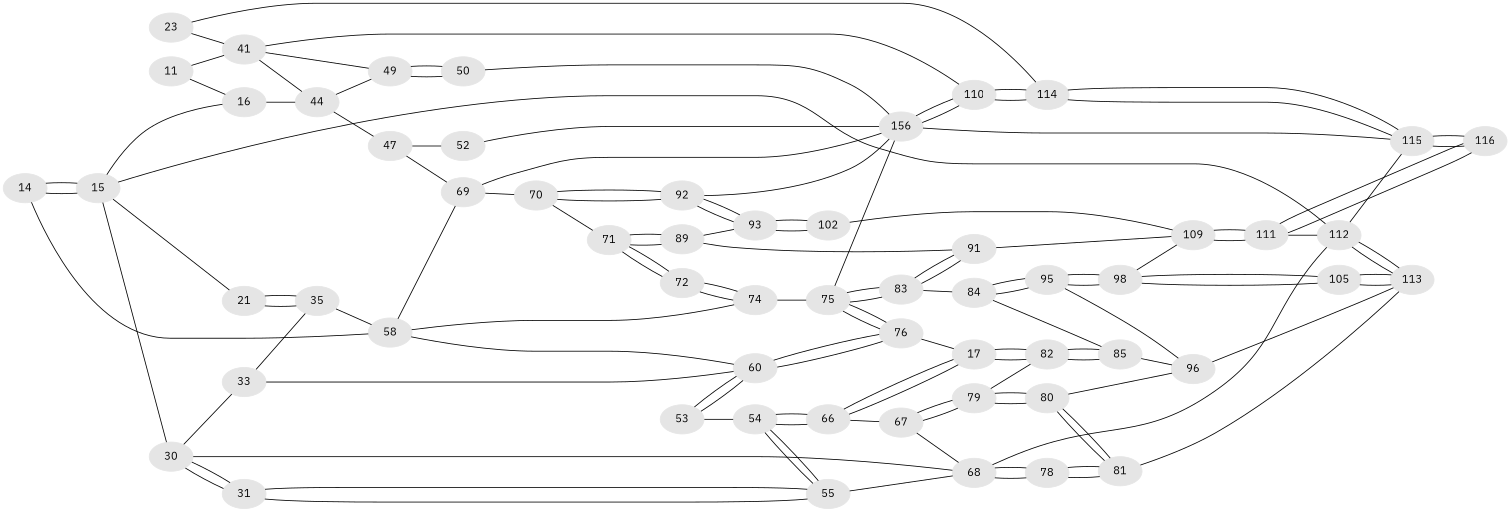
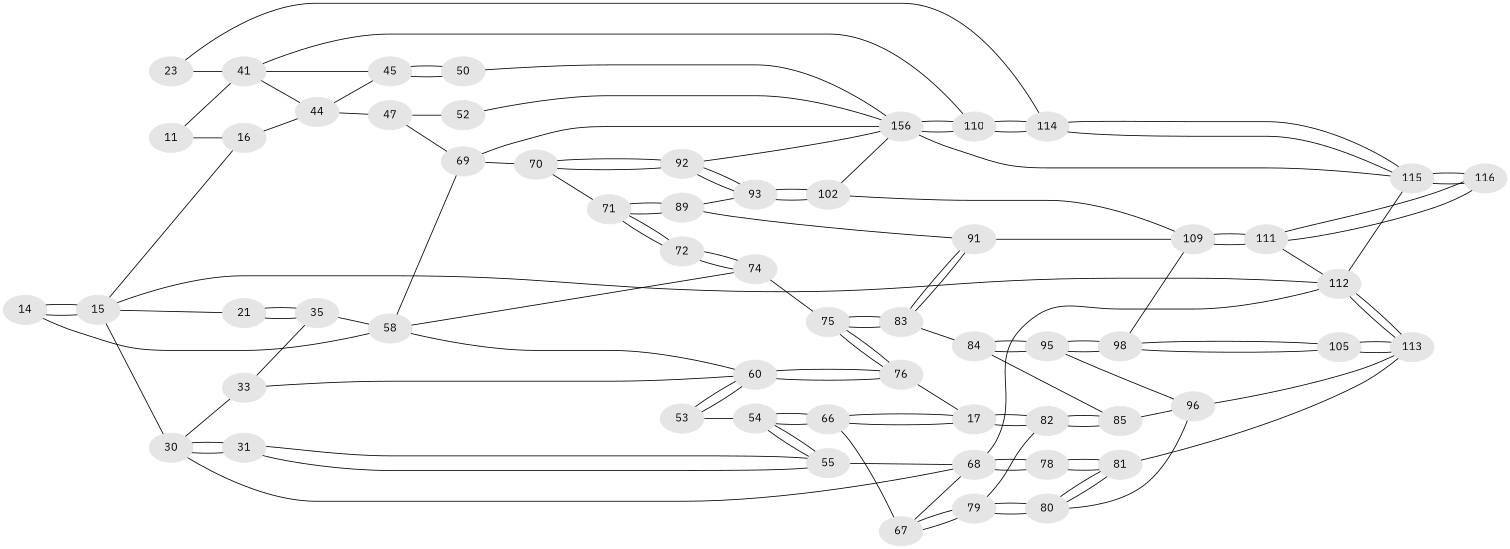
(390, 71) -> (390, 71)
(865, 213) -> (865, 161)
